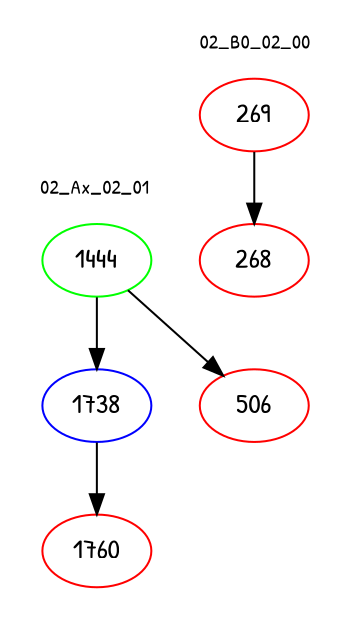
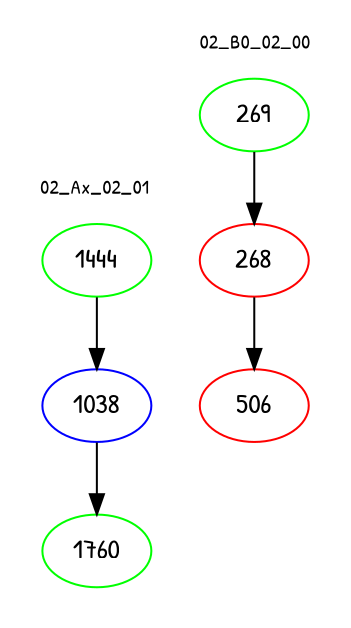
(254, 115) -> (254, 115)
(154, 314) -> (254, 323)
(97, 406) -> (97, 406)
(97, 551) -> (97, 551)
